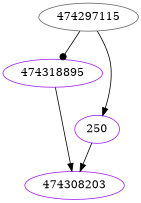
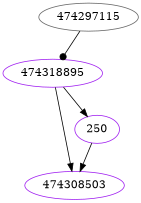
(111, 69) -> (73, 99)
(75, 185) -> (75, 185)
